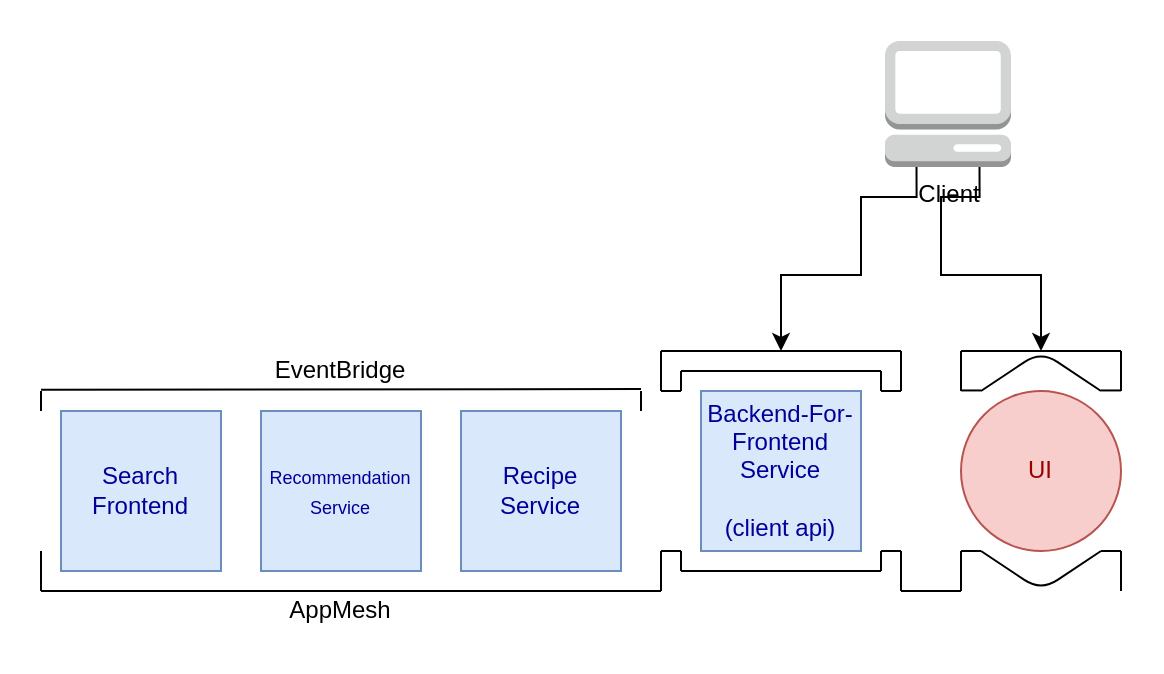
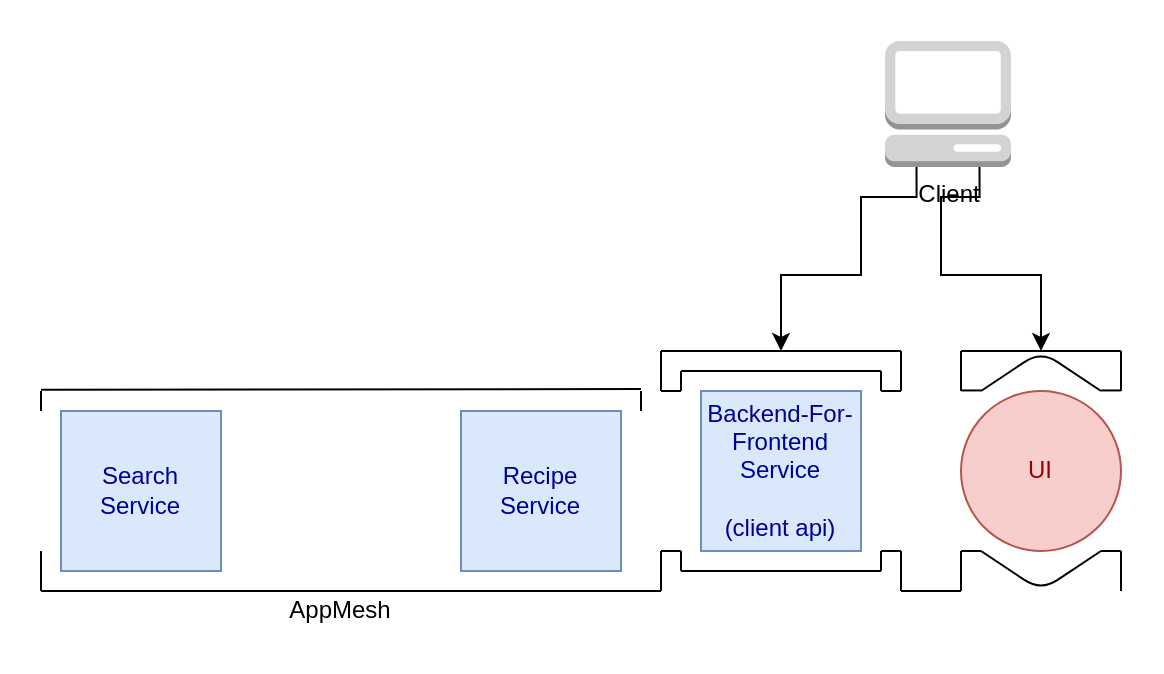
(341, 371) -> none
(141, 491) -> (141, 491)
(341, 491) -> none
